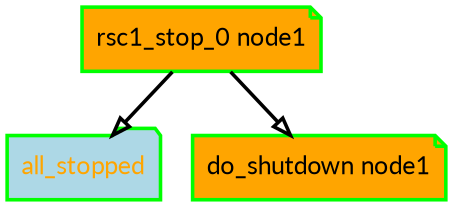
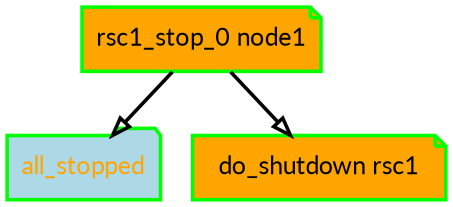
(319, 168) -> (319, 168)
